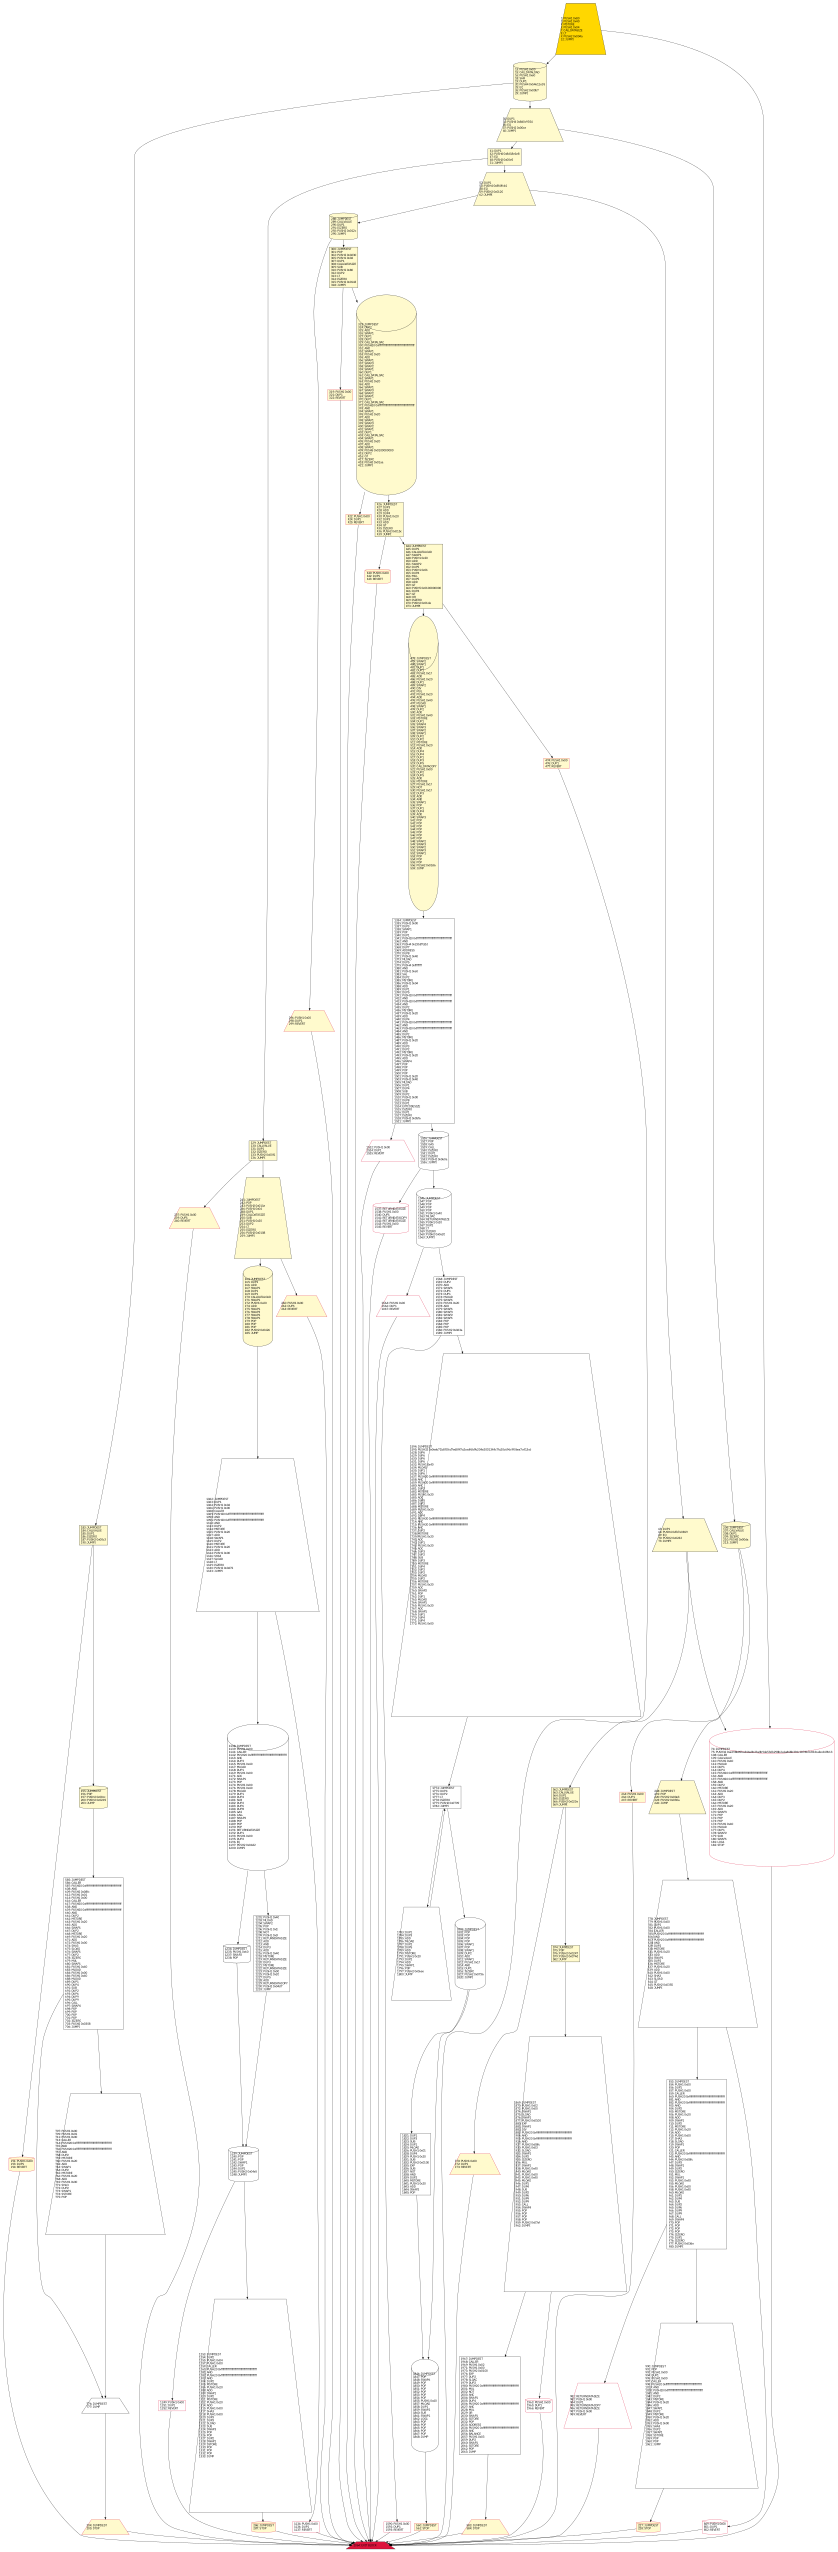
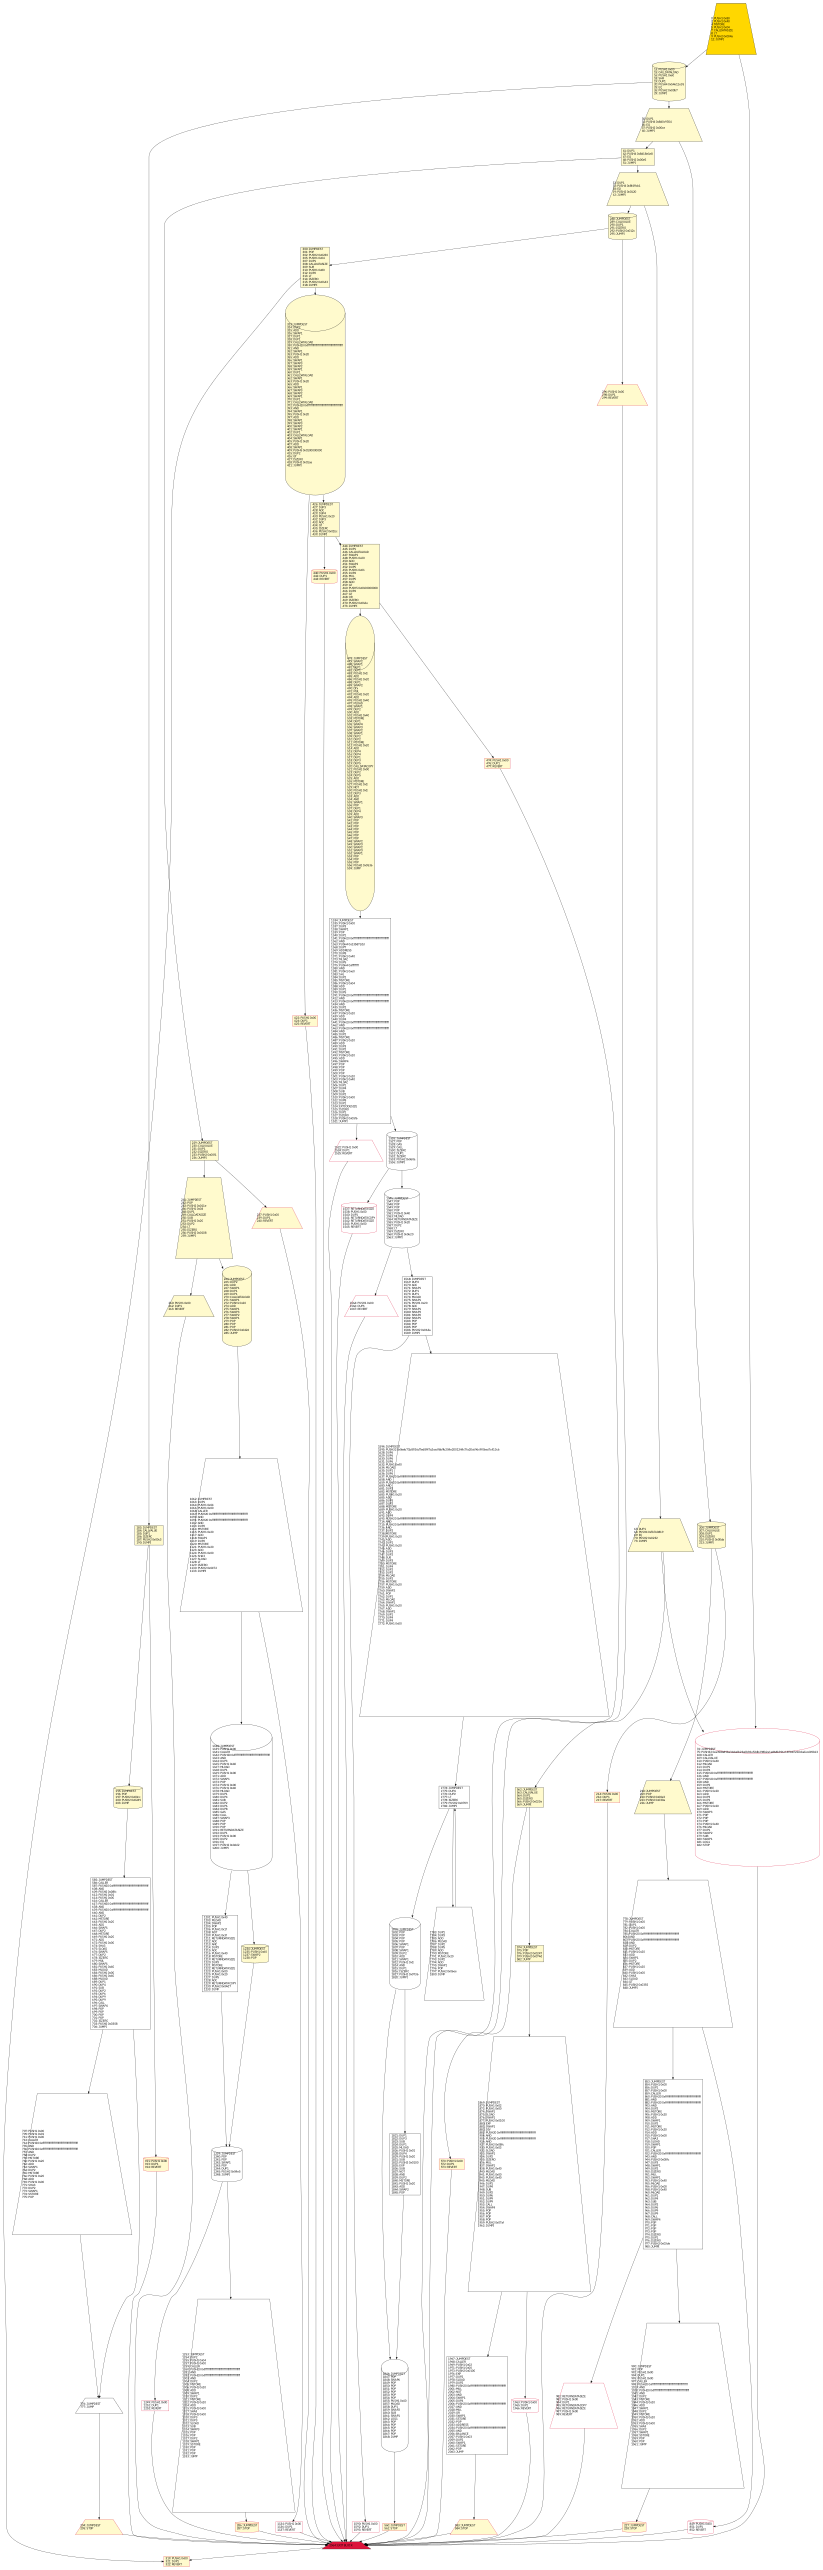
(302, 1306) -> (189, 1306)
(340, 1473) -> (258, 2554)
(237, 1954) -> (255, 1954)
(475, 2164) -> (452, 2164)
